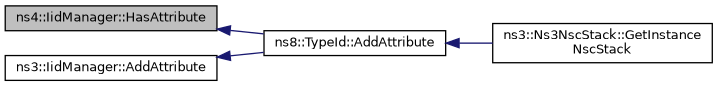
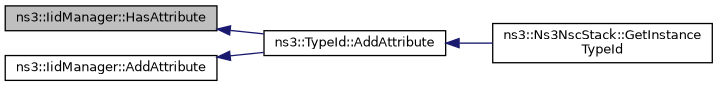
(111, 18) -> (111, 18)
(355, 43) -> (355, 43)
(603, 43) -> (603, 43)
